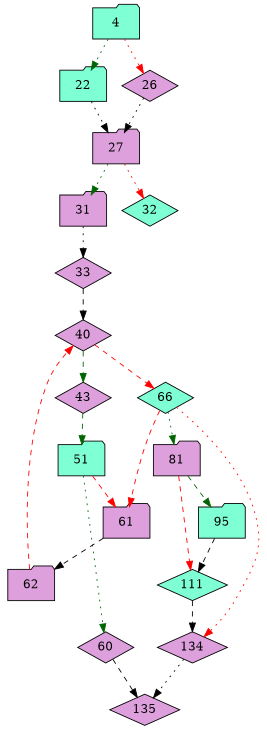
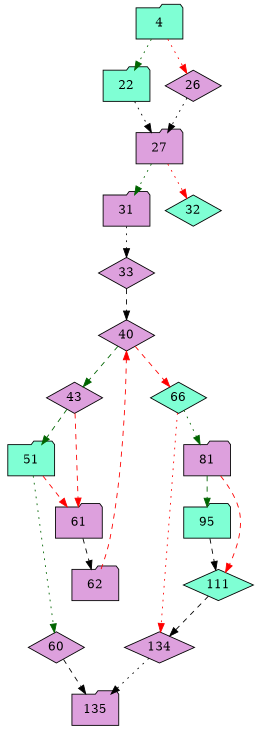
(143, 453) -> (77, 456)
(145, 710) -> (95, 710)
